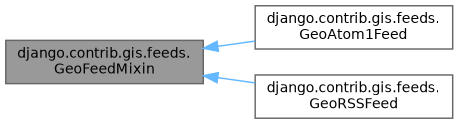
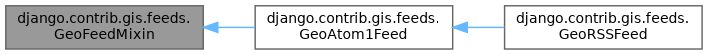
(236, 80) -> (486, 27)
